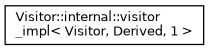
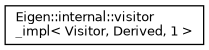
(104, 25) -> (104, 25)
